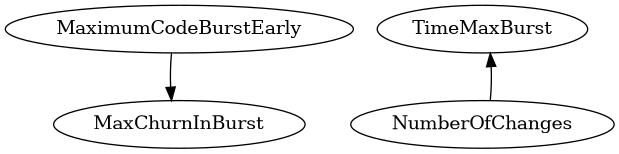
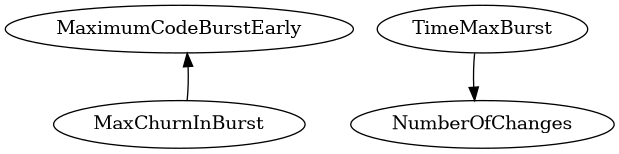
(170, 70) -> (188, 84)
(491, 84) -> (474, 70)
